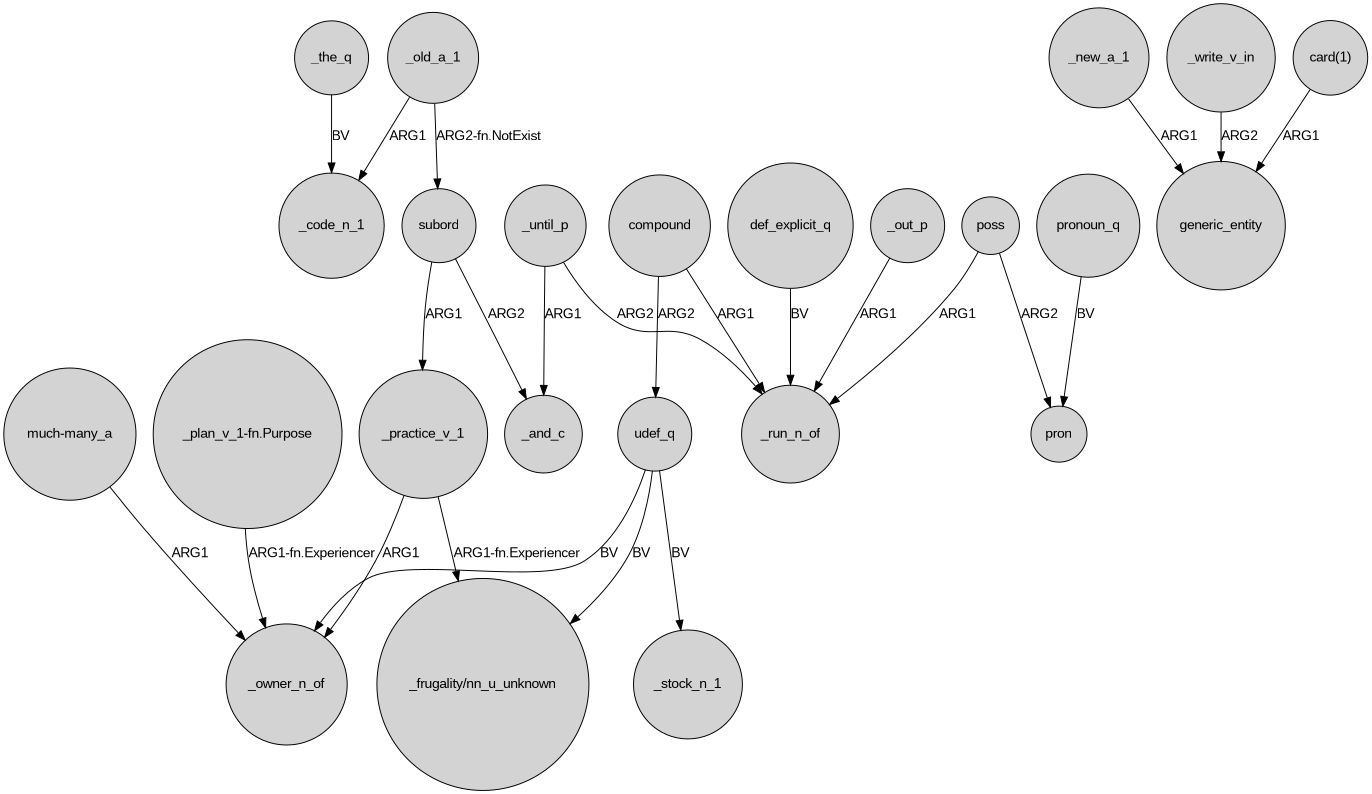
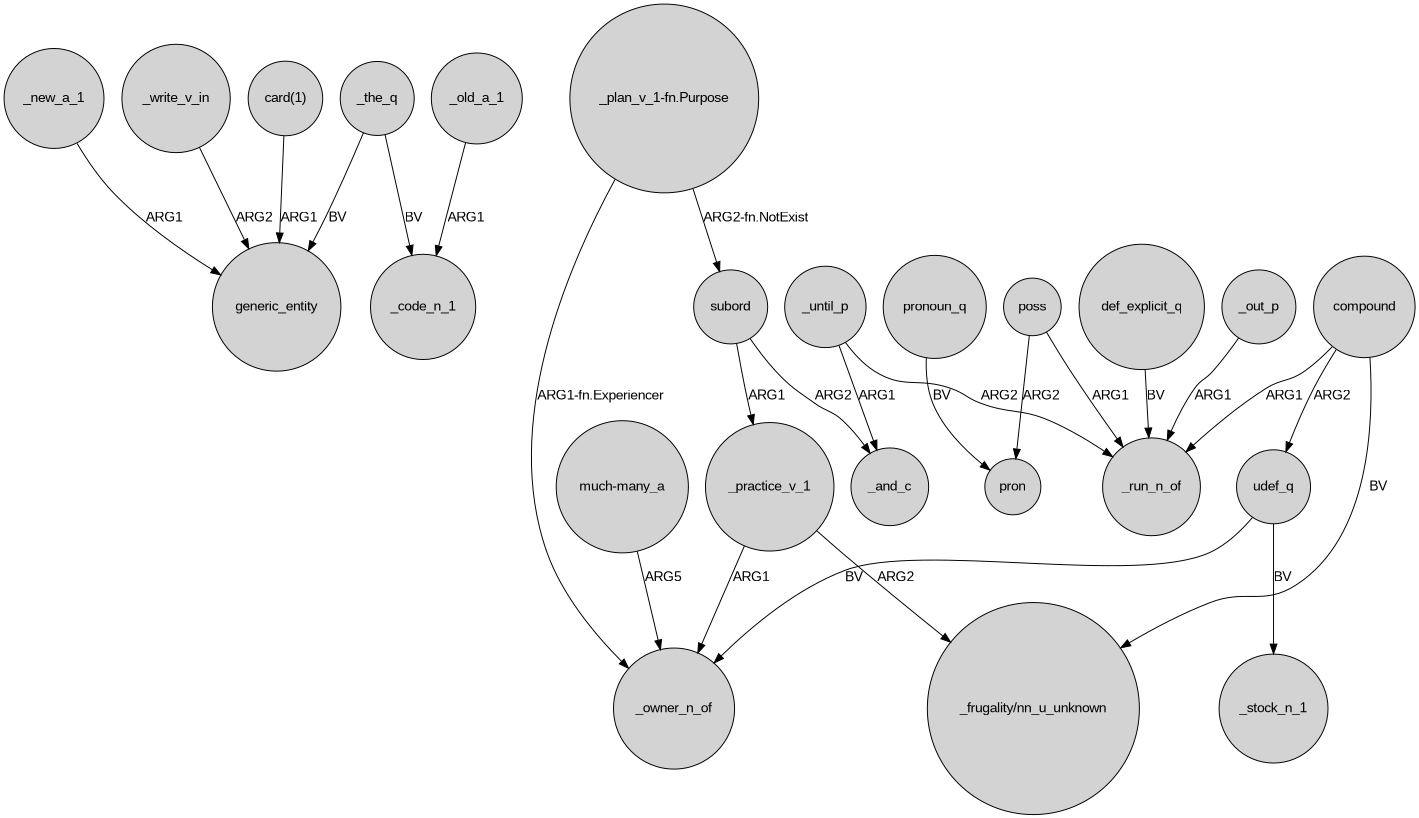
(436, 141) -> (705, 226)
none -> (339, 188)
(631, 552) -> (1322, 562)
(190, 554) -> (663, 578)
(517, 554) -> (896, 578)
